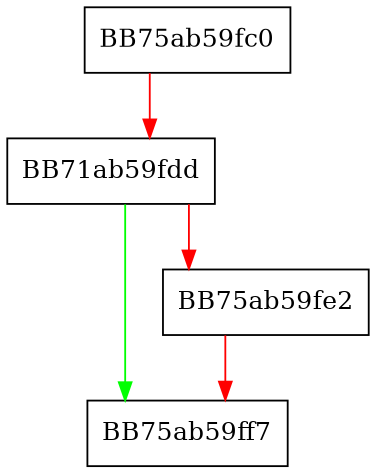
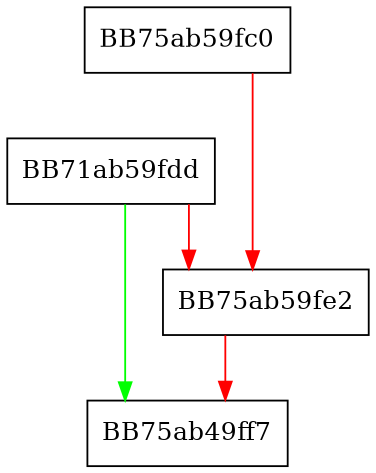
(150, 96) -> (253, 162)
(188, 433) -> (188, 433)
